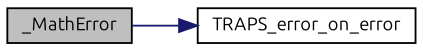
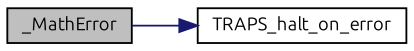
(307, 26) -> (302, 26)
